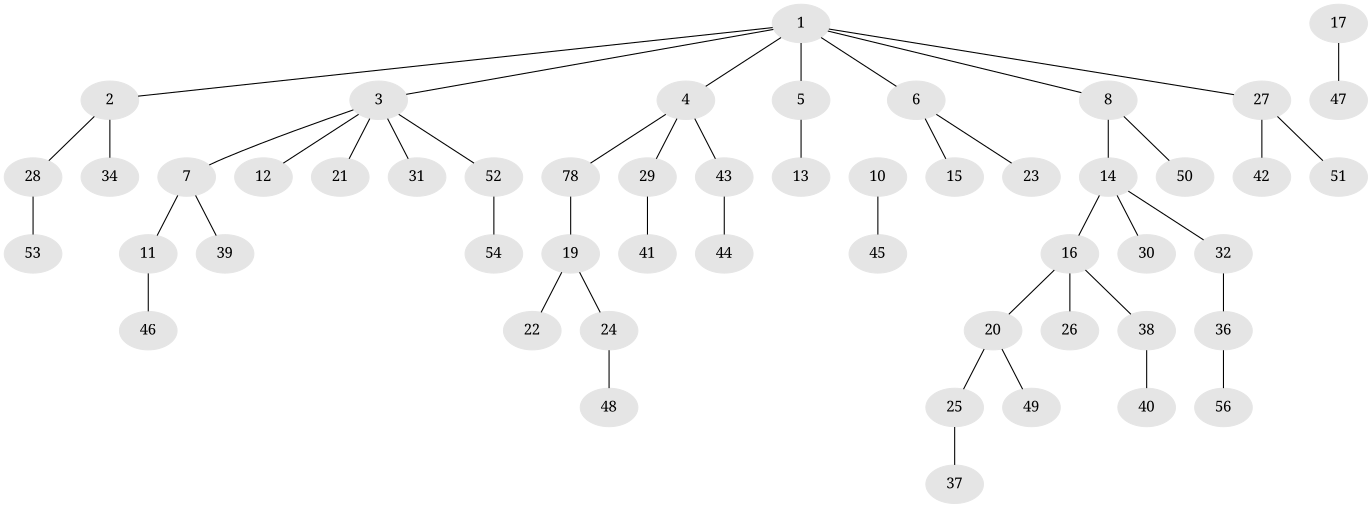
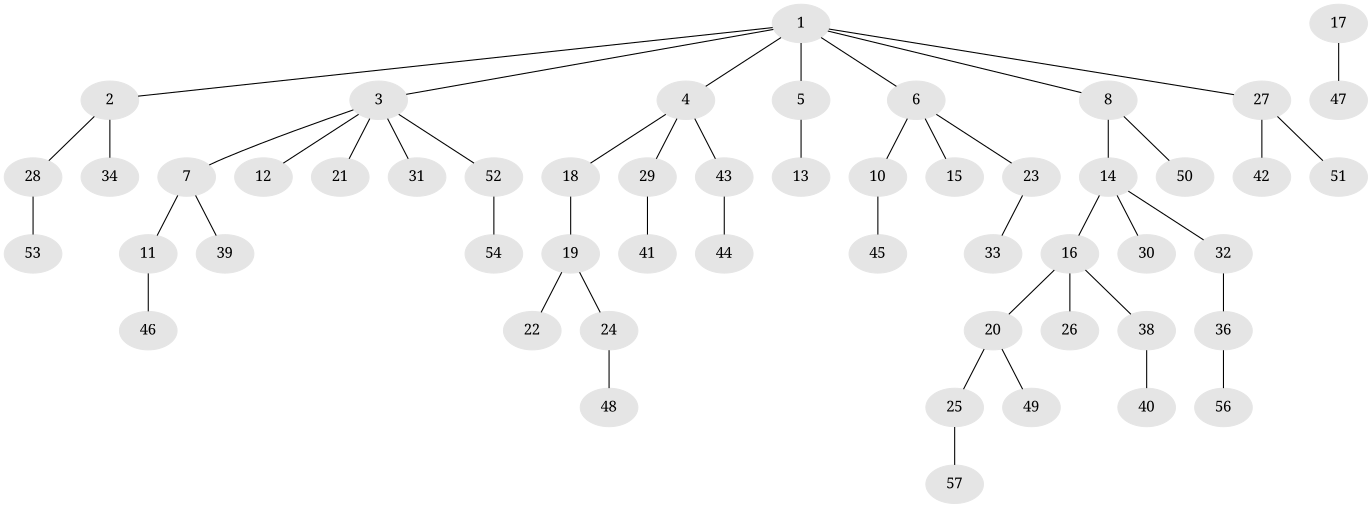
none -> (897, 139)
(571, 177) -> (571, 177)
none -> (993, 254)
(955, 484) -> (955, 484)
